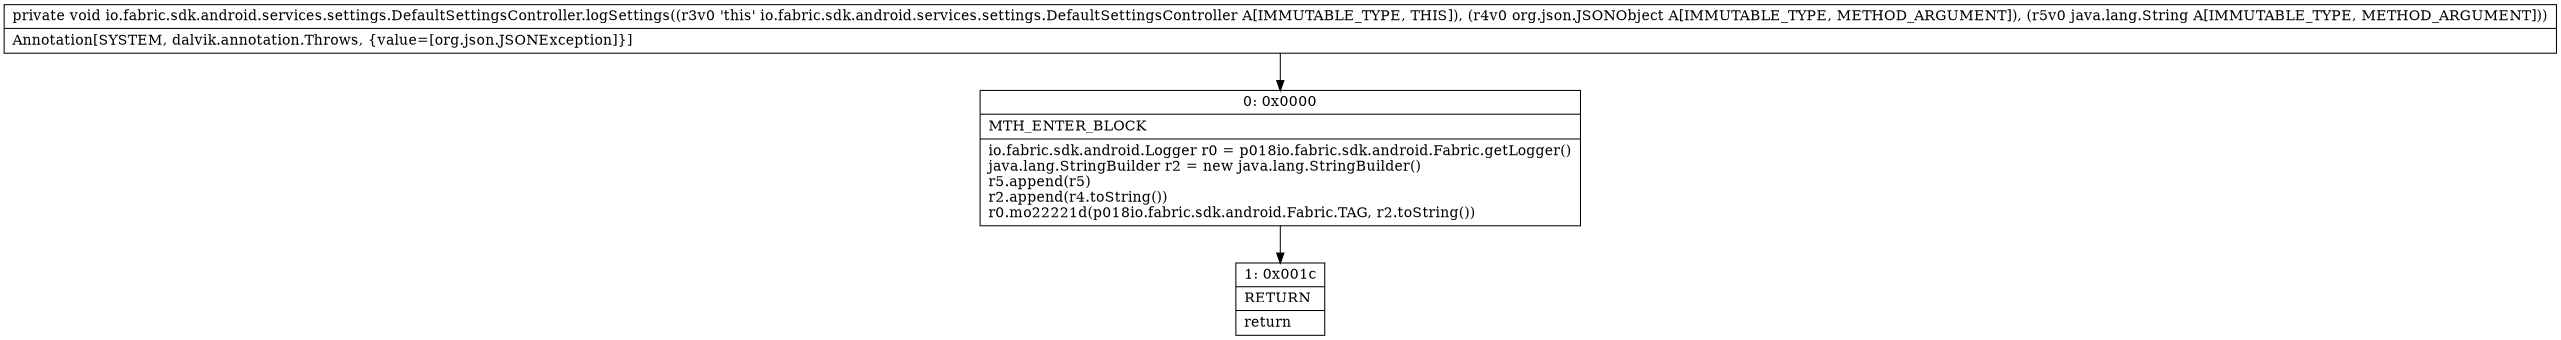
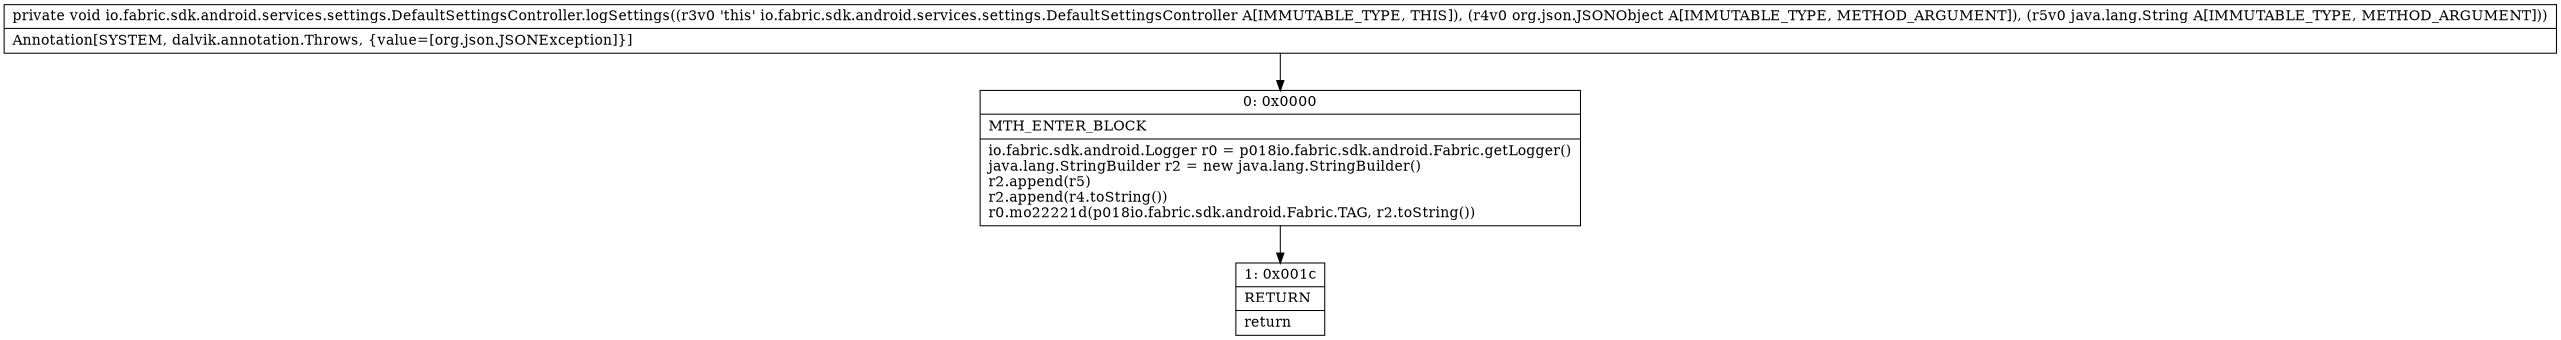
(1040, 182) -> (1040, 182)
